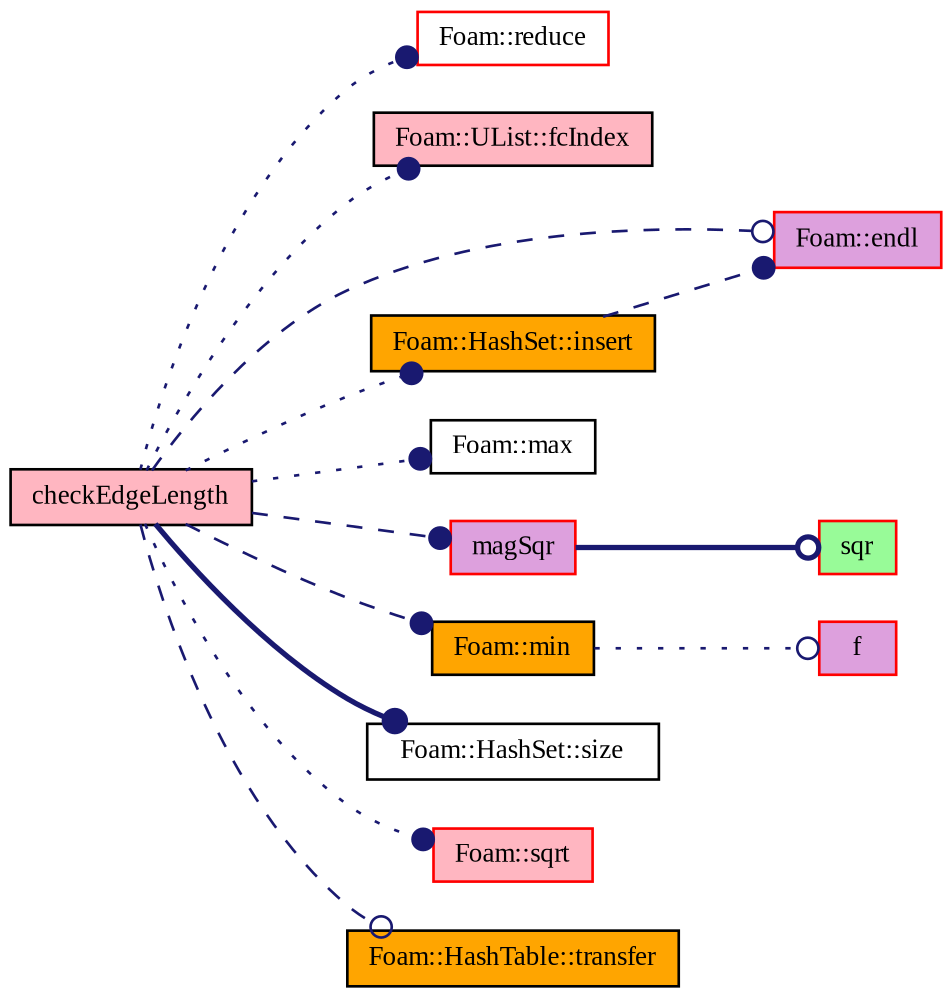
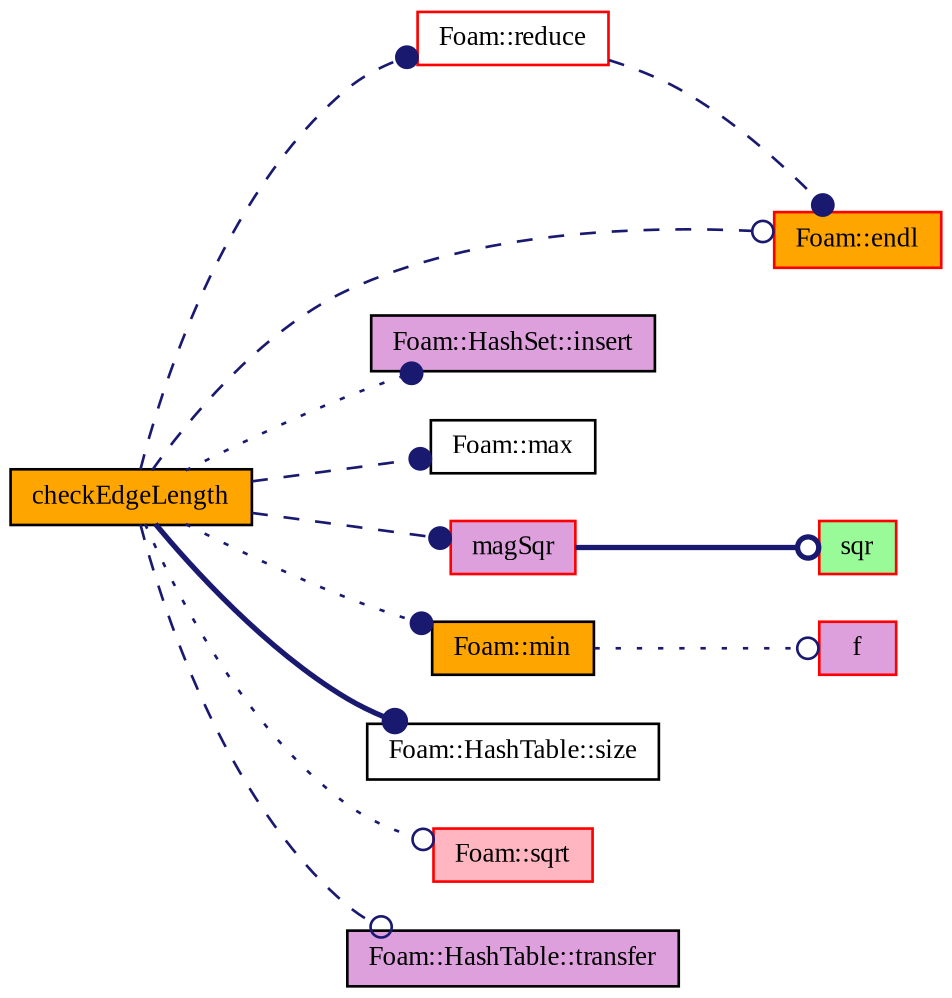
(513, 139) -> none
(230, 239) -> (230, 239)
(858, 240) -> (858, 240)
(678, 294) -> (721, 115)
(513, 343) -> (513, 343)
(331, 471) -> (331, 471)
(131, 497) -> (131, 497)
(296, 577) -> (296, 577)
(251, 706) -> (251, 706)
(513, 752) -> (513, 752)
(513, 958) -> (513, 958)
